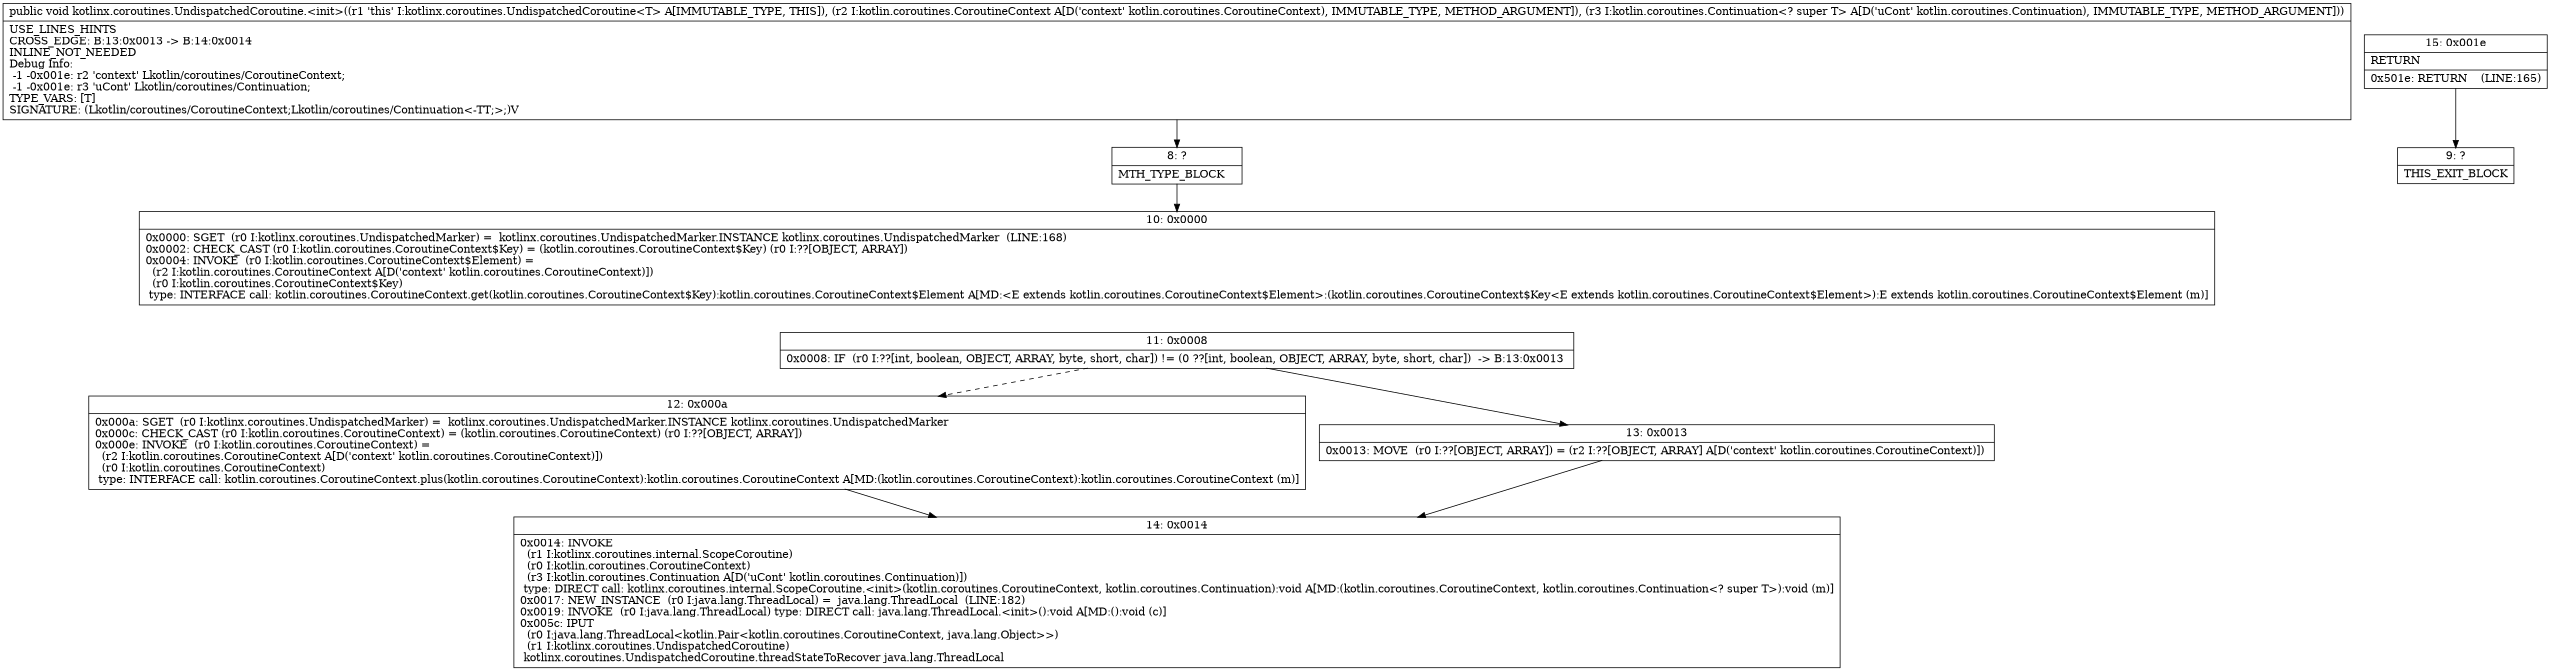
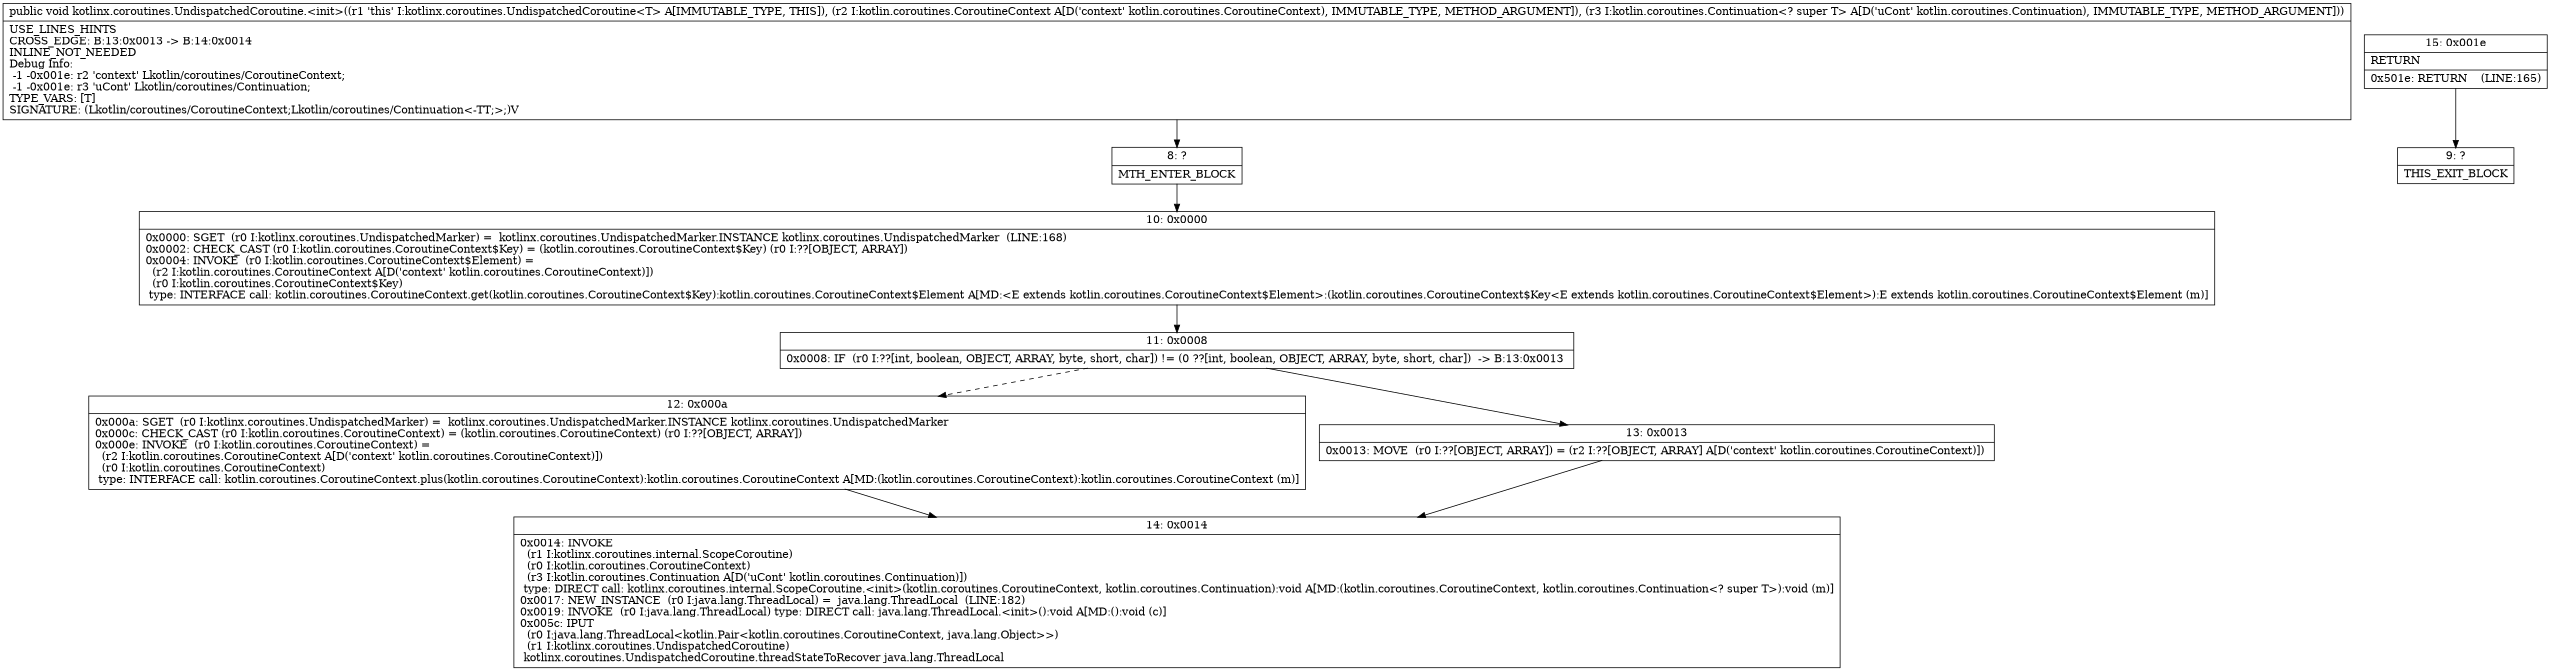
(1171, 174) -> (1177, 174)
none -> (1177, 315)
